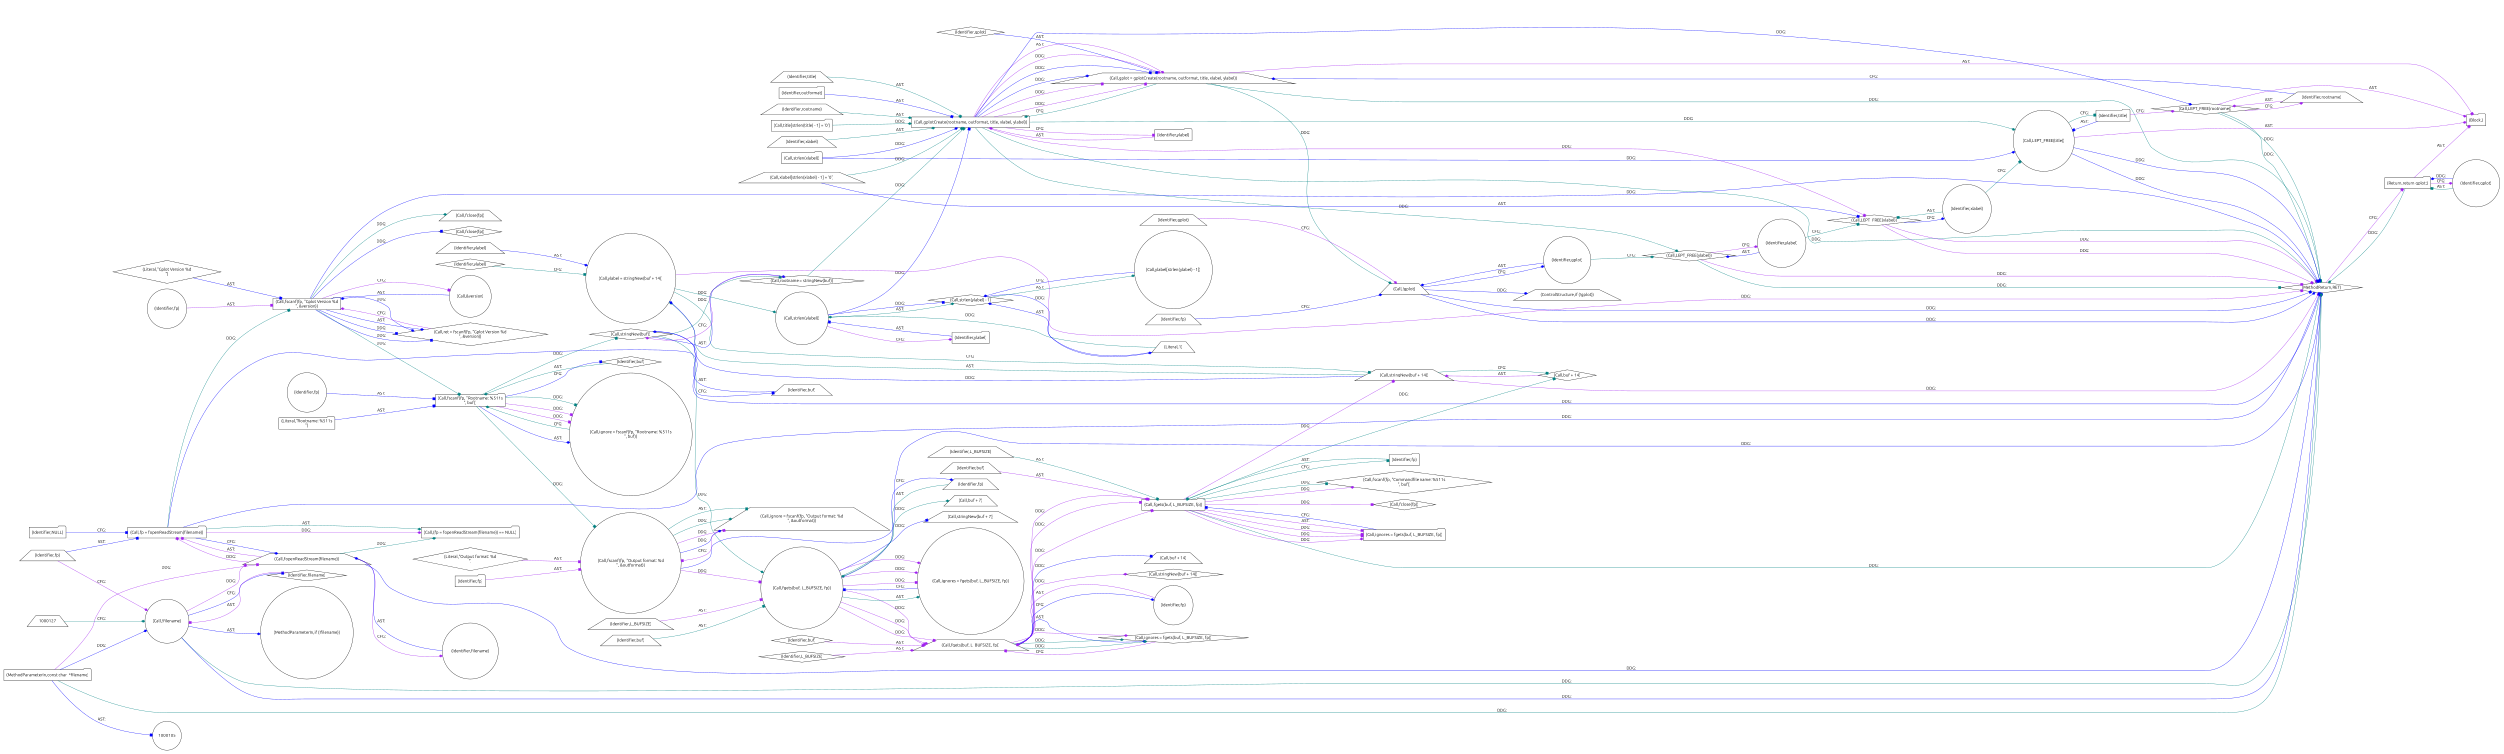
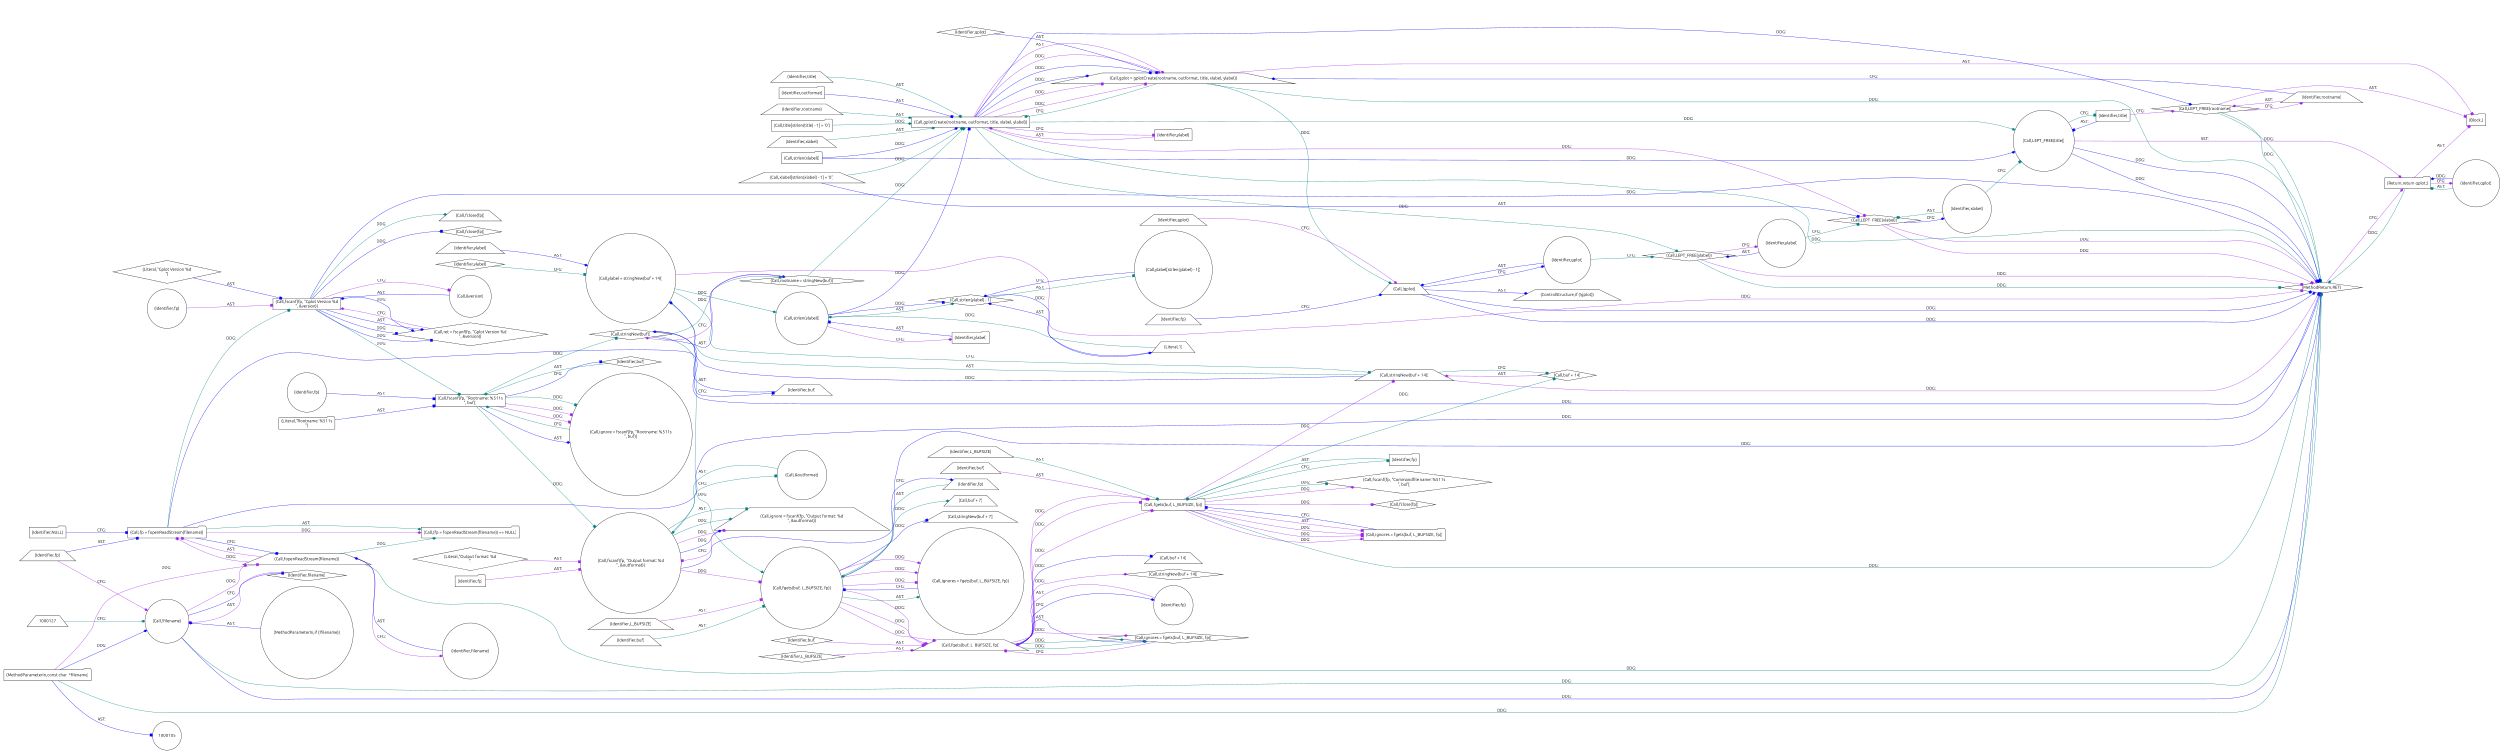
(2341, 87) -> (2341, 87)
(2268, 128) -> (2241, 141)
(2363, 237) -> (2363, 237)
(1061, 287) -> (1061, 287)
(1503, 290) -> (1503, 290)
none -> (802, 475)
(235, 546) -> (235, 546)
(222, 632) -> (227, 626)
(1471, 671) -> (1471, 671)
